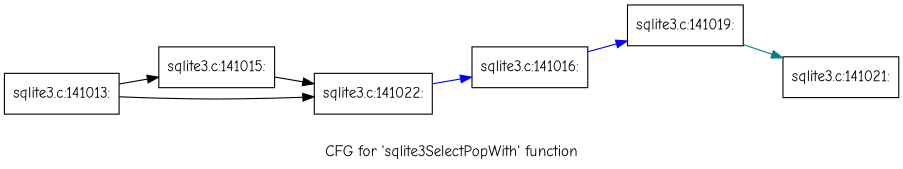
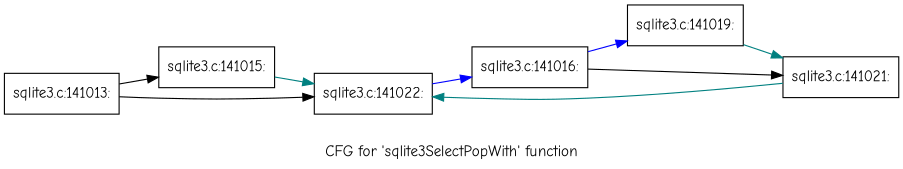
none -> (680, 72)
(289, 79) -> (289, 79)
none -> (614, 97)
